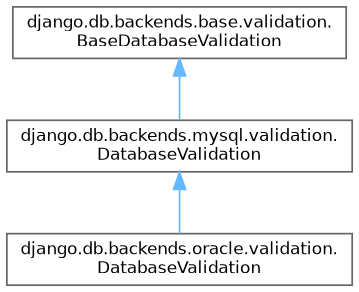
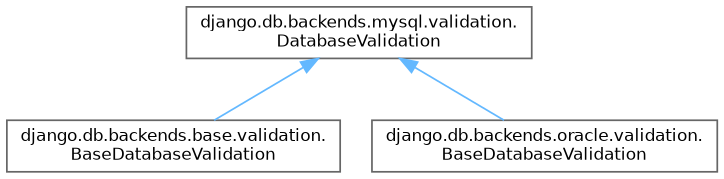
(180, 98) -> (259, 94)
(180, 259) -> (545, 146)
